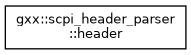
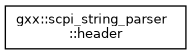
(96, 27) -> (96, 27)
